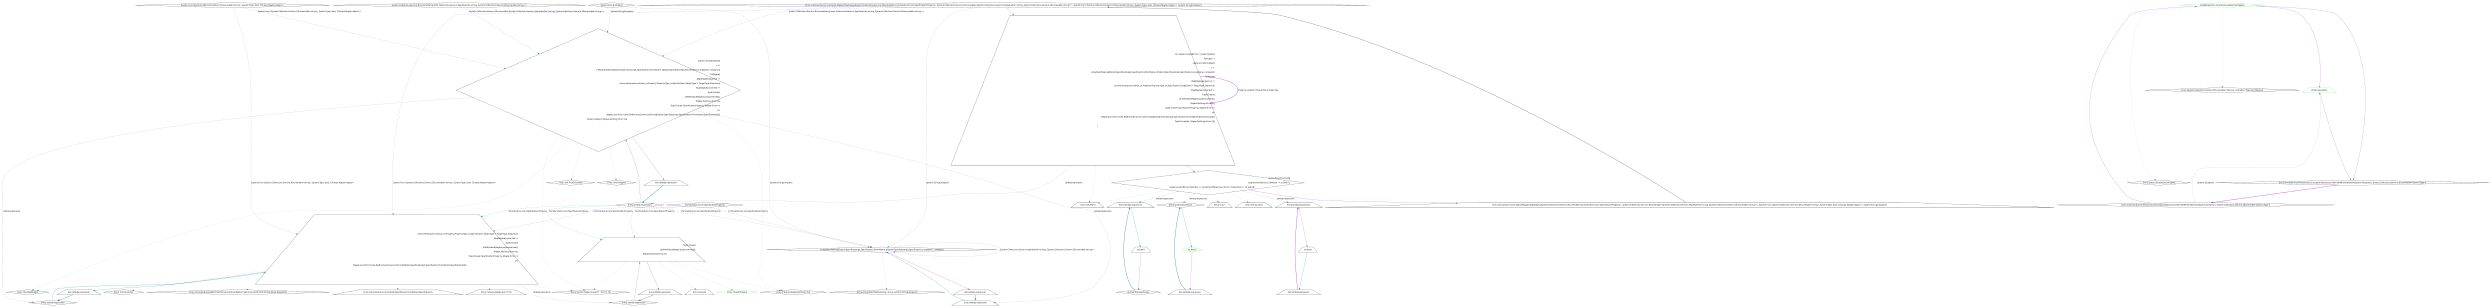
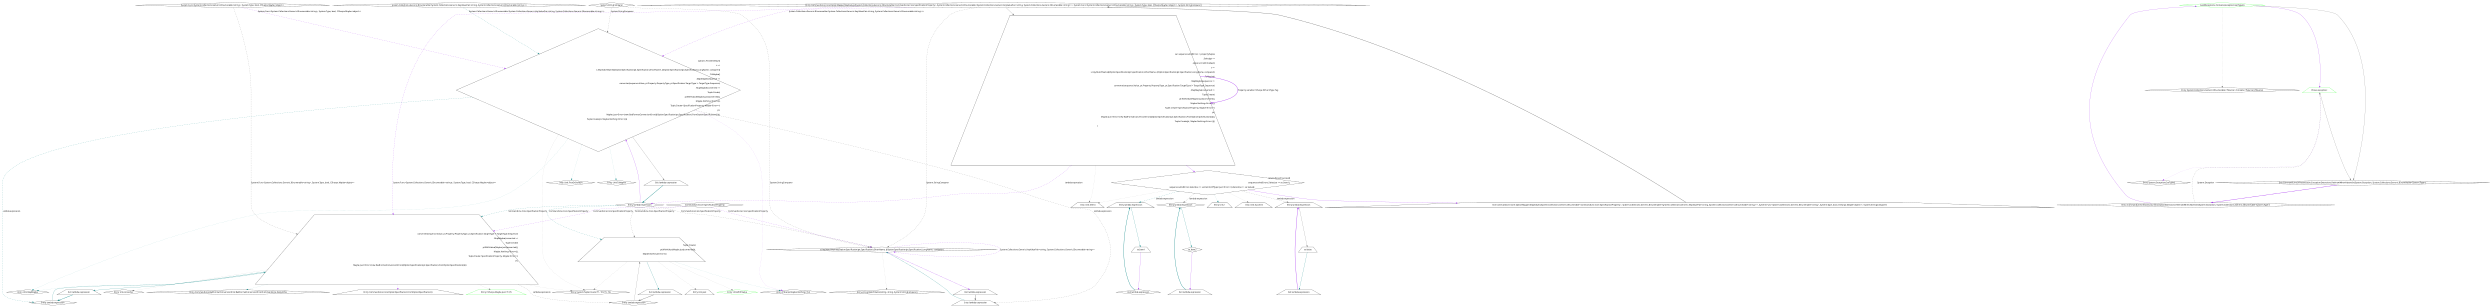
(2131, 69) -> (2281, 167)
(1192, 250) -> (1192, 250)
(496, 292) -> (496, 292)
